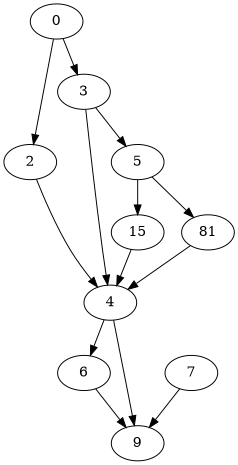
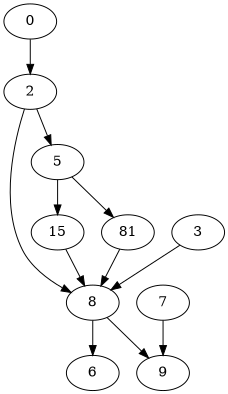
(68, 52) -> none
(108, 123) -> (42, 122)
(110, 303) -> (93, 303)
(108, 404) -> none
